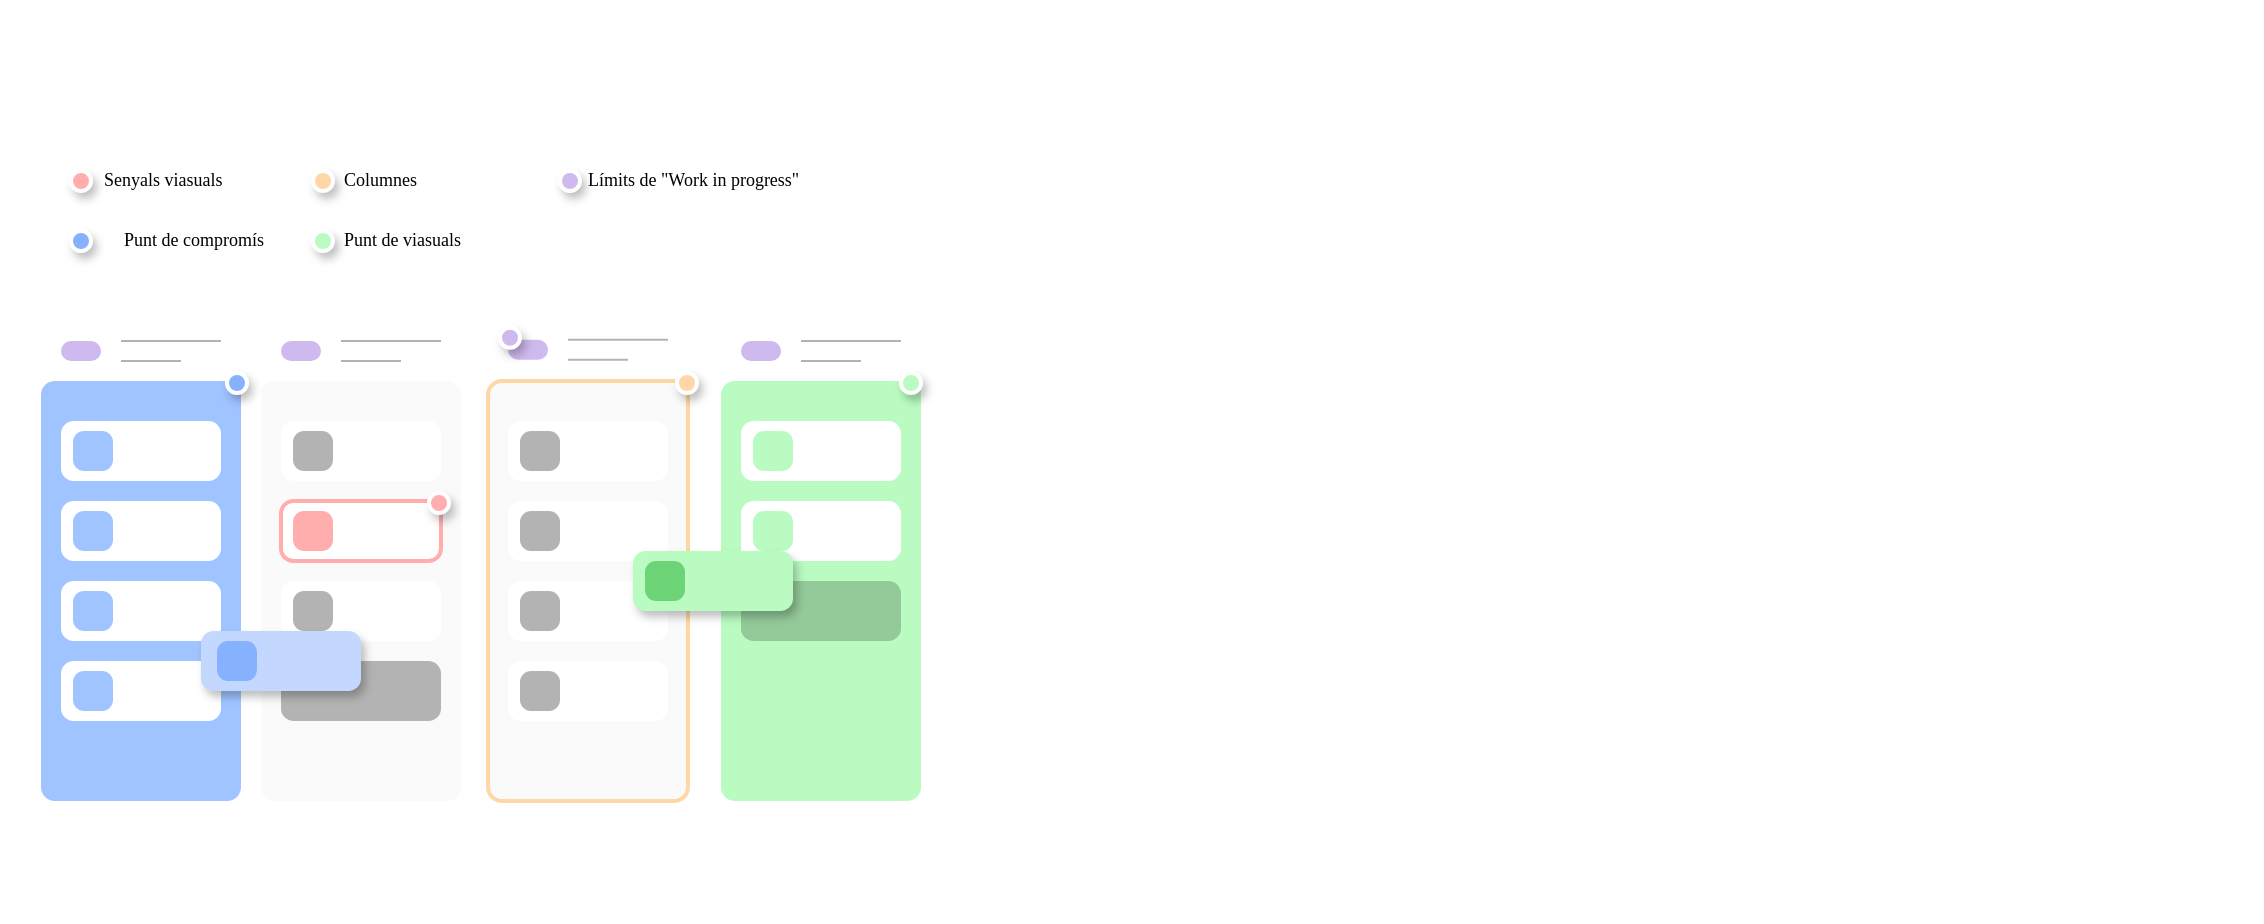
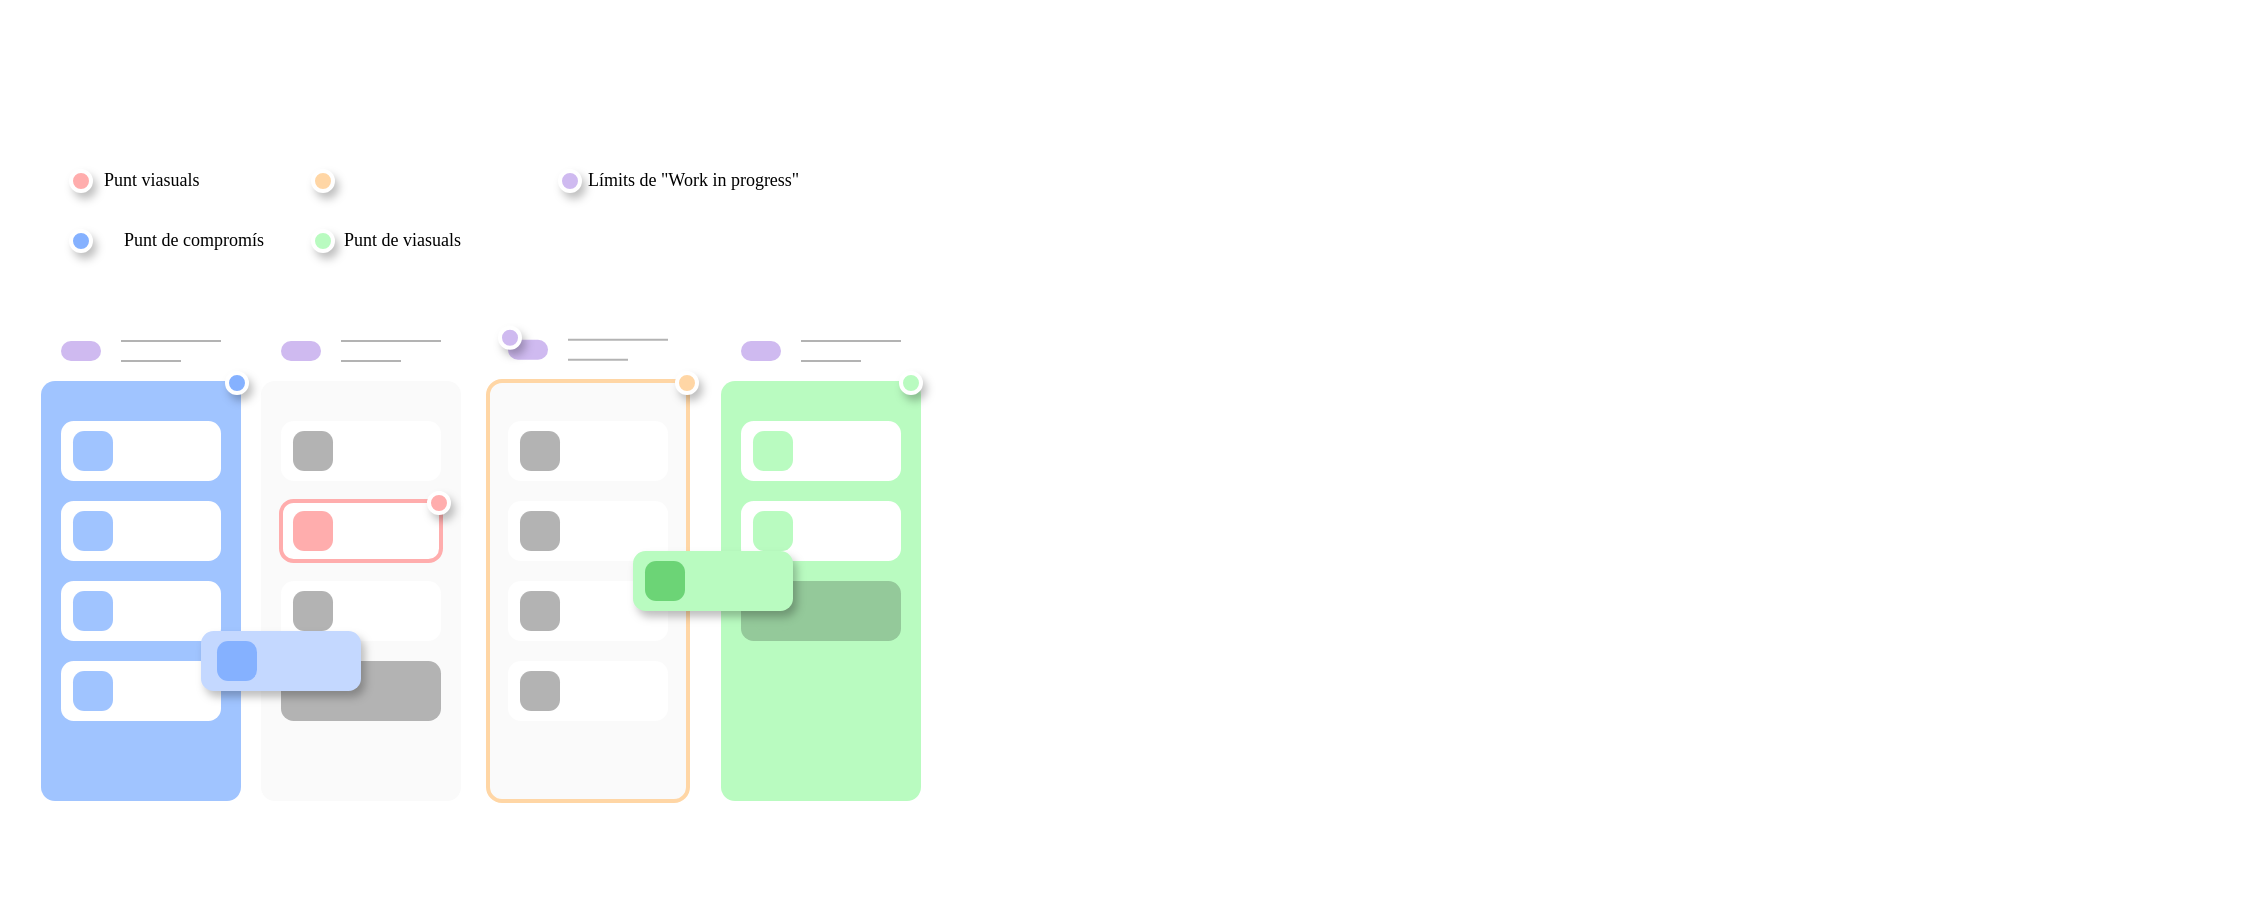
(176, 181) -> (164, 181)
(420, 181) -> none
